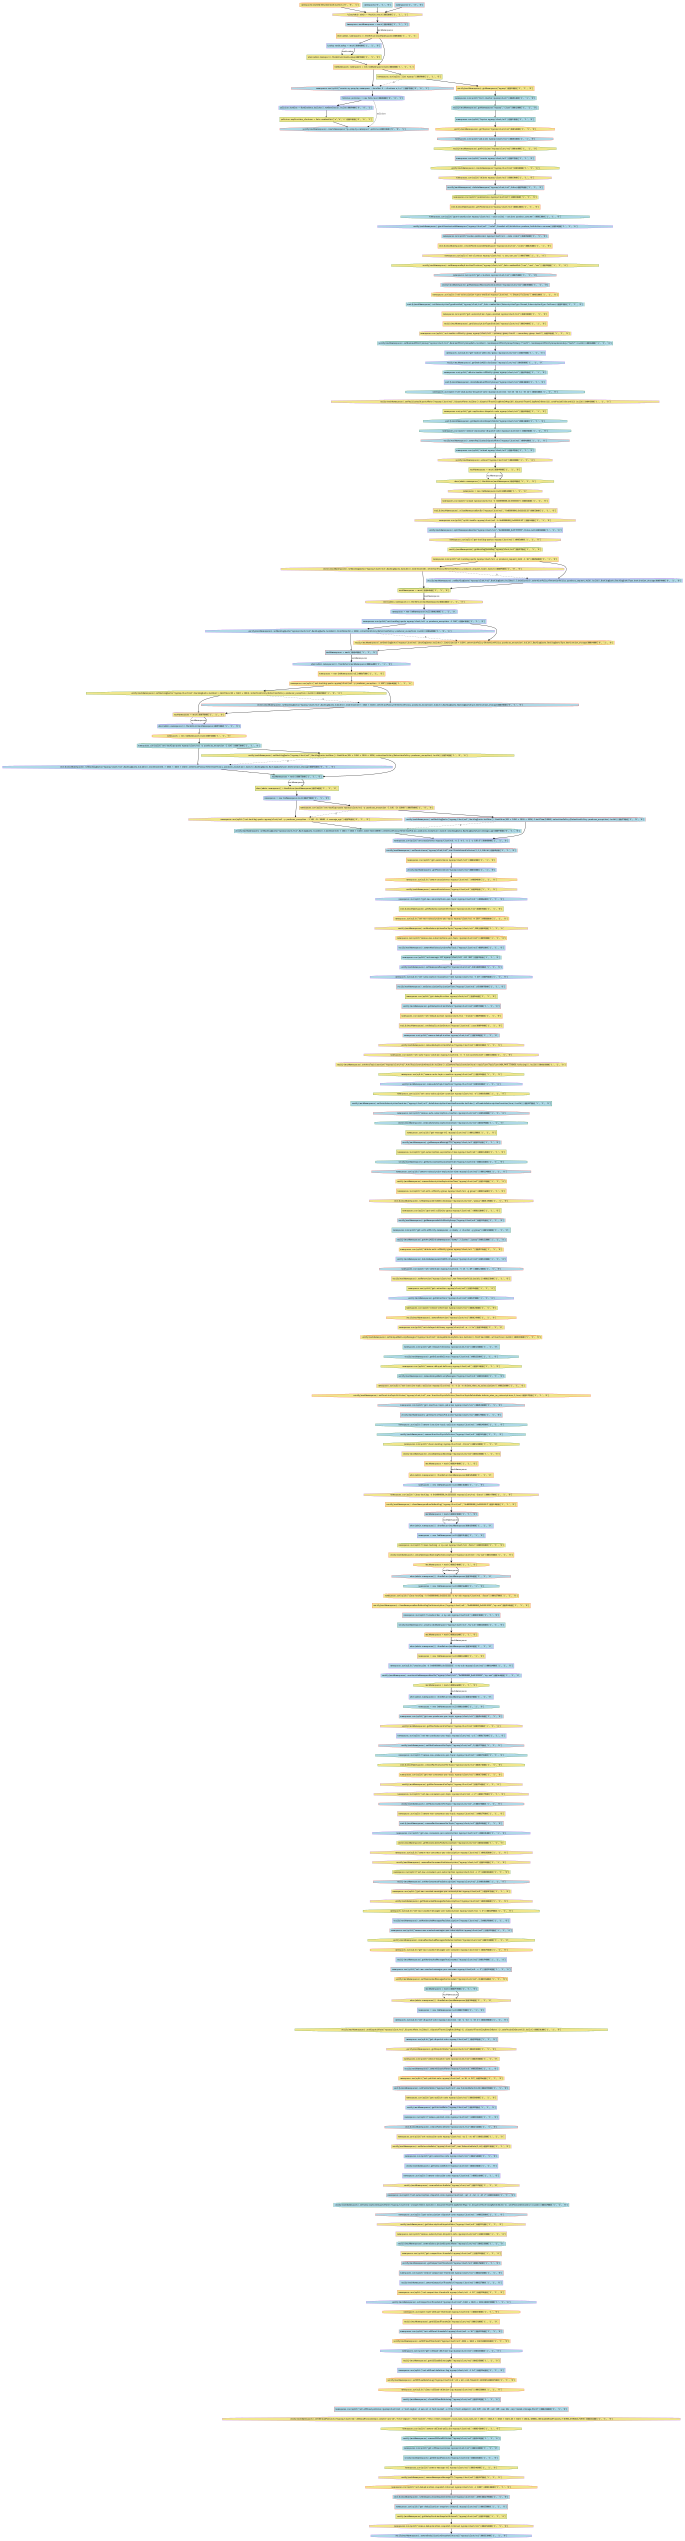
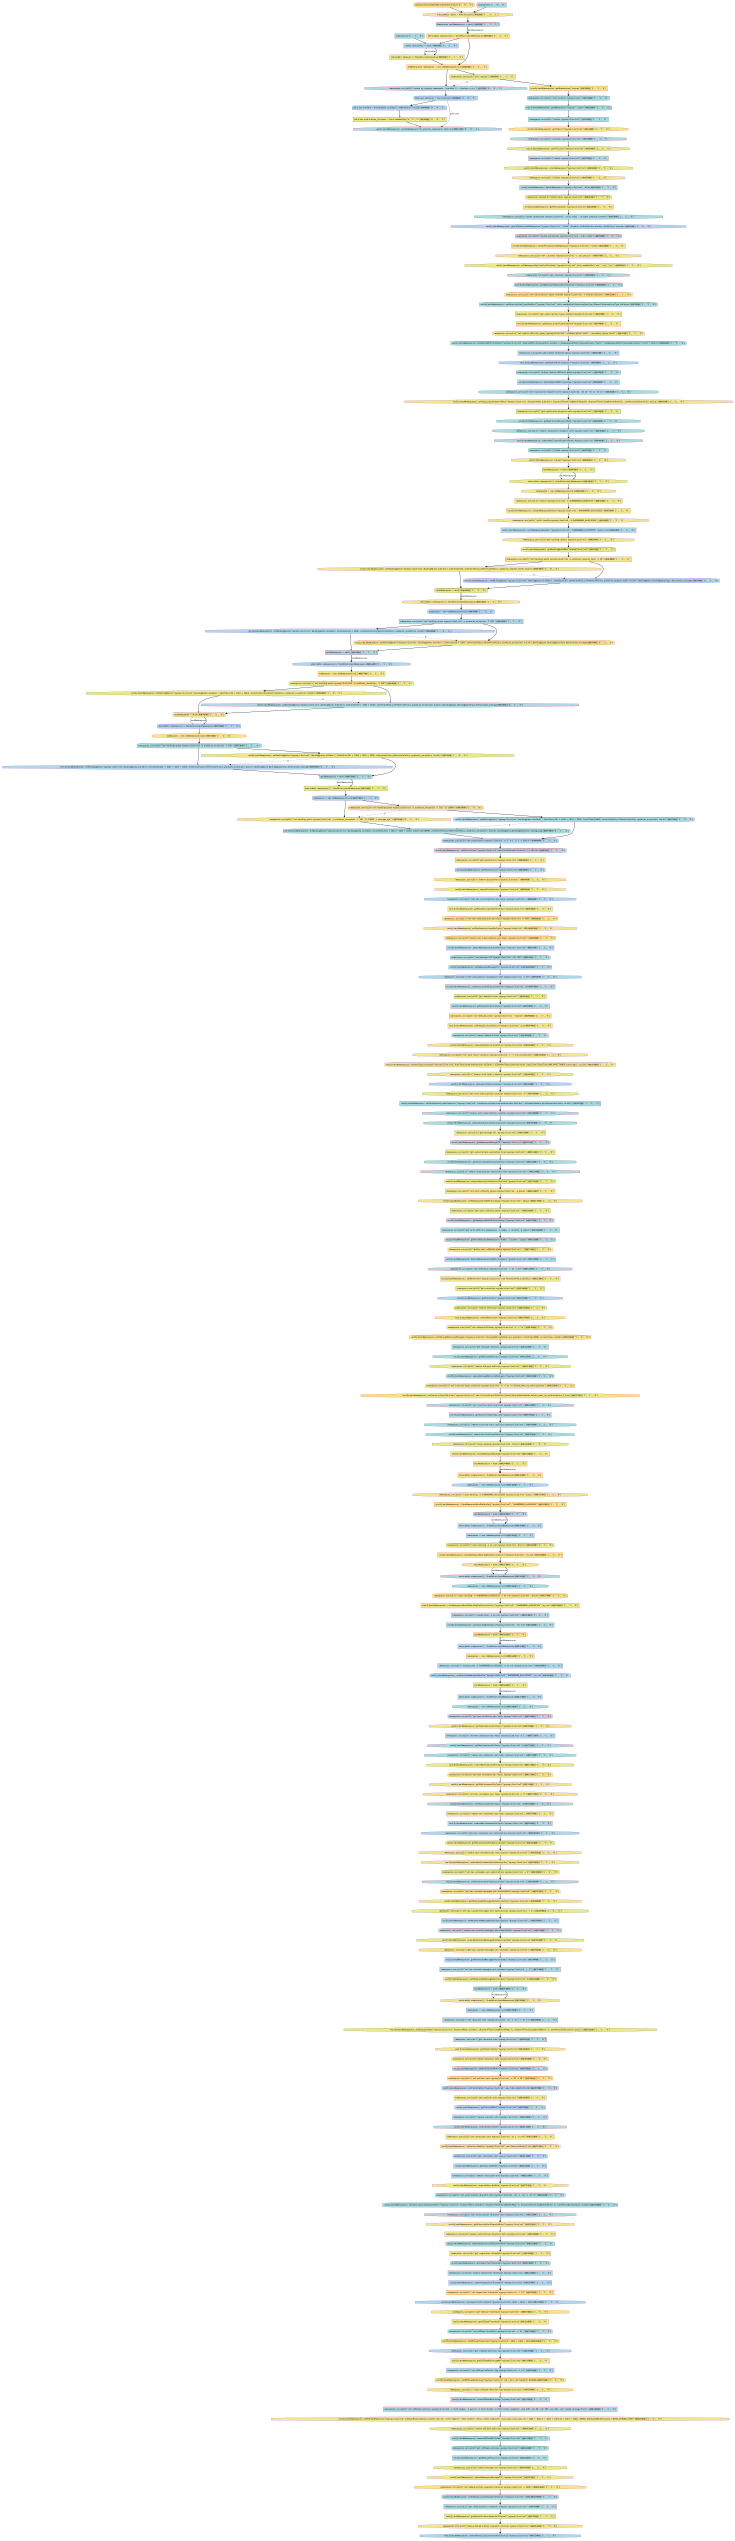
(377, 9) -> (420, 41)
(451, 1685) -> (500, 1685)
